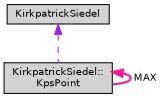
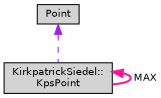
(58, 14) -> (58, 14)
